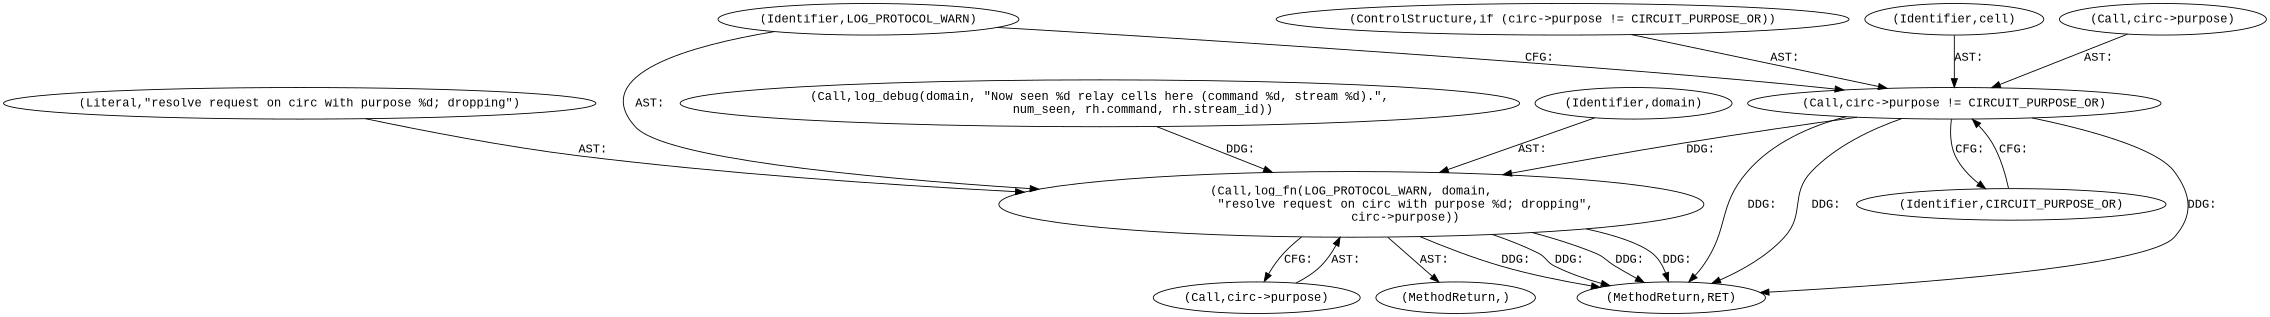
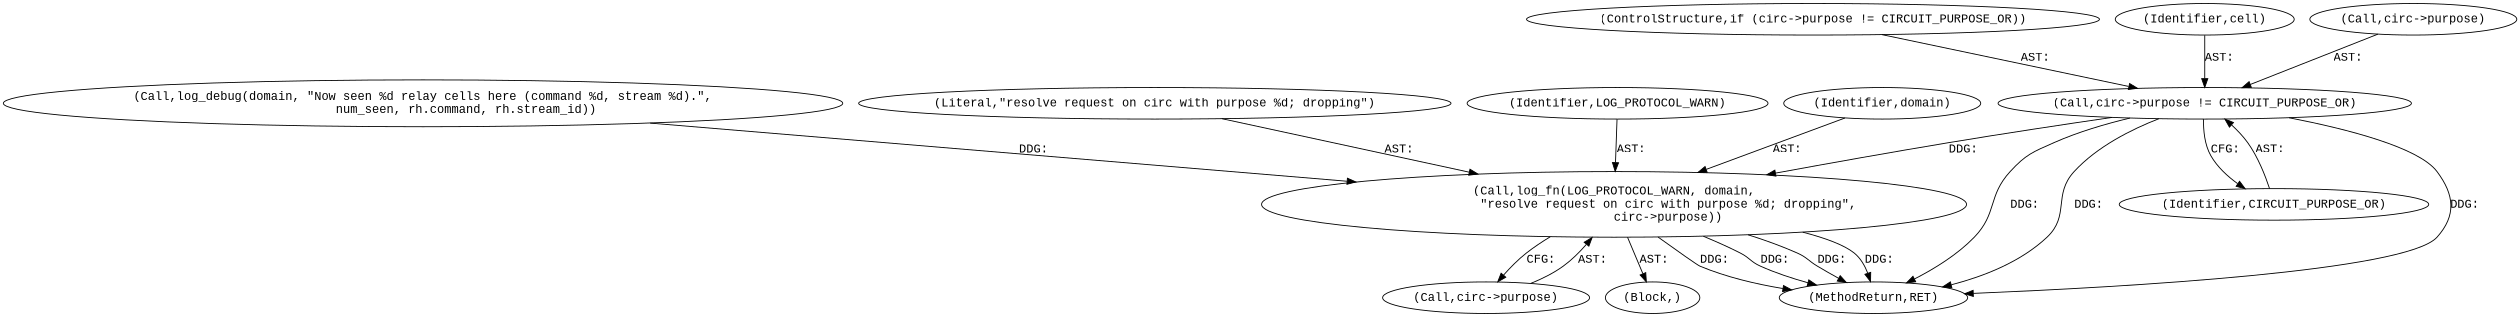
(1416, 55) -> none
(2017, 149) -> (2274, 149)
(1456, 298) -> (1653, 298)
